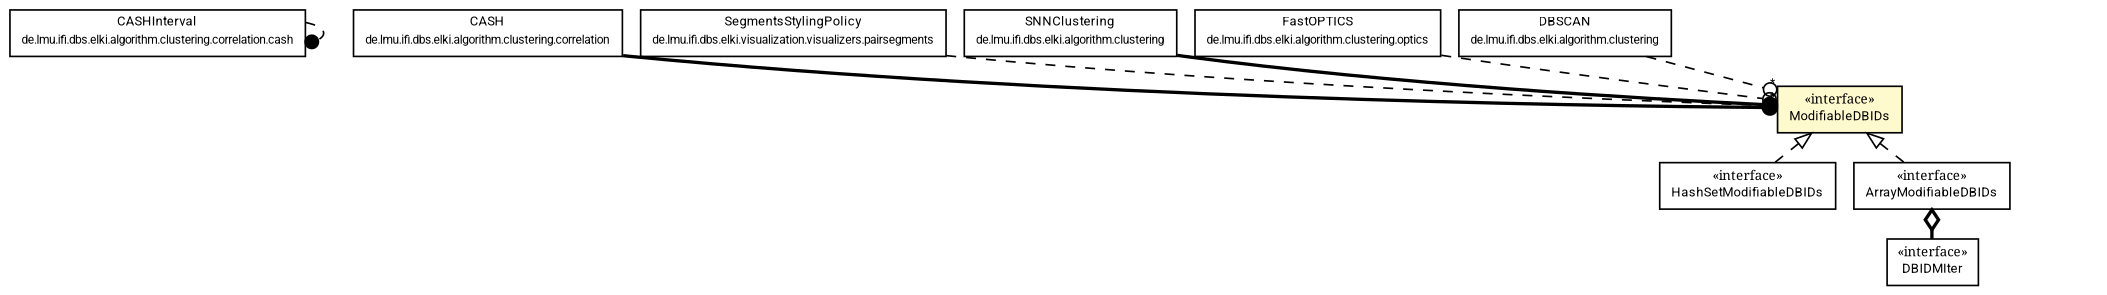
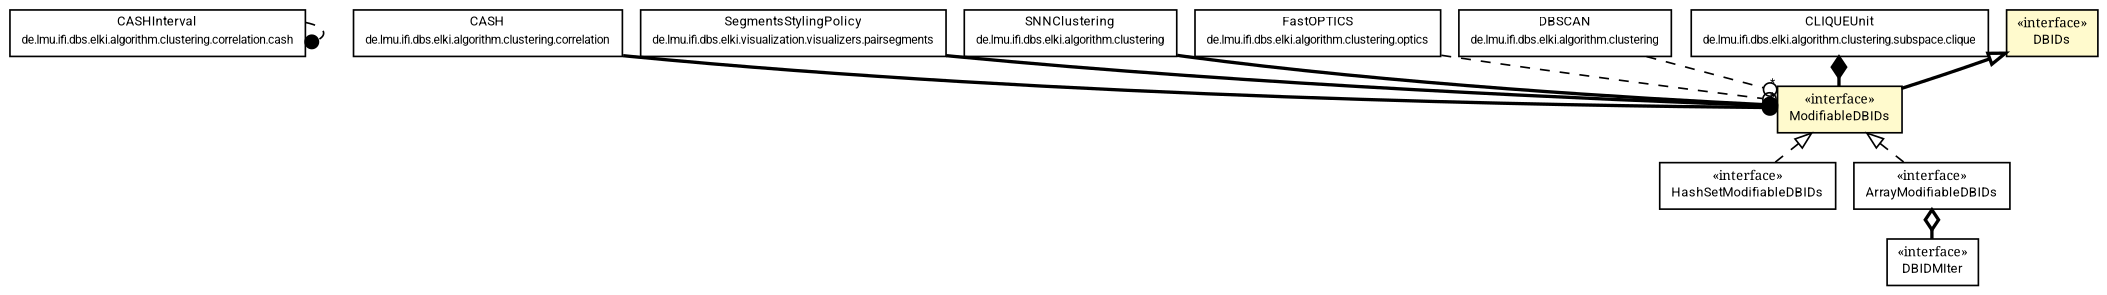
none -> (1839, 33)
none -> (2051, 33)
(1354, 86) -> (1354, 86)
